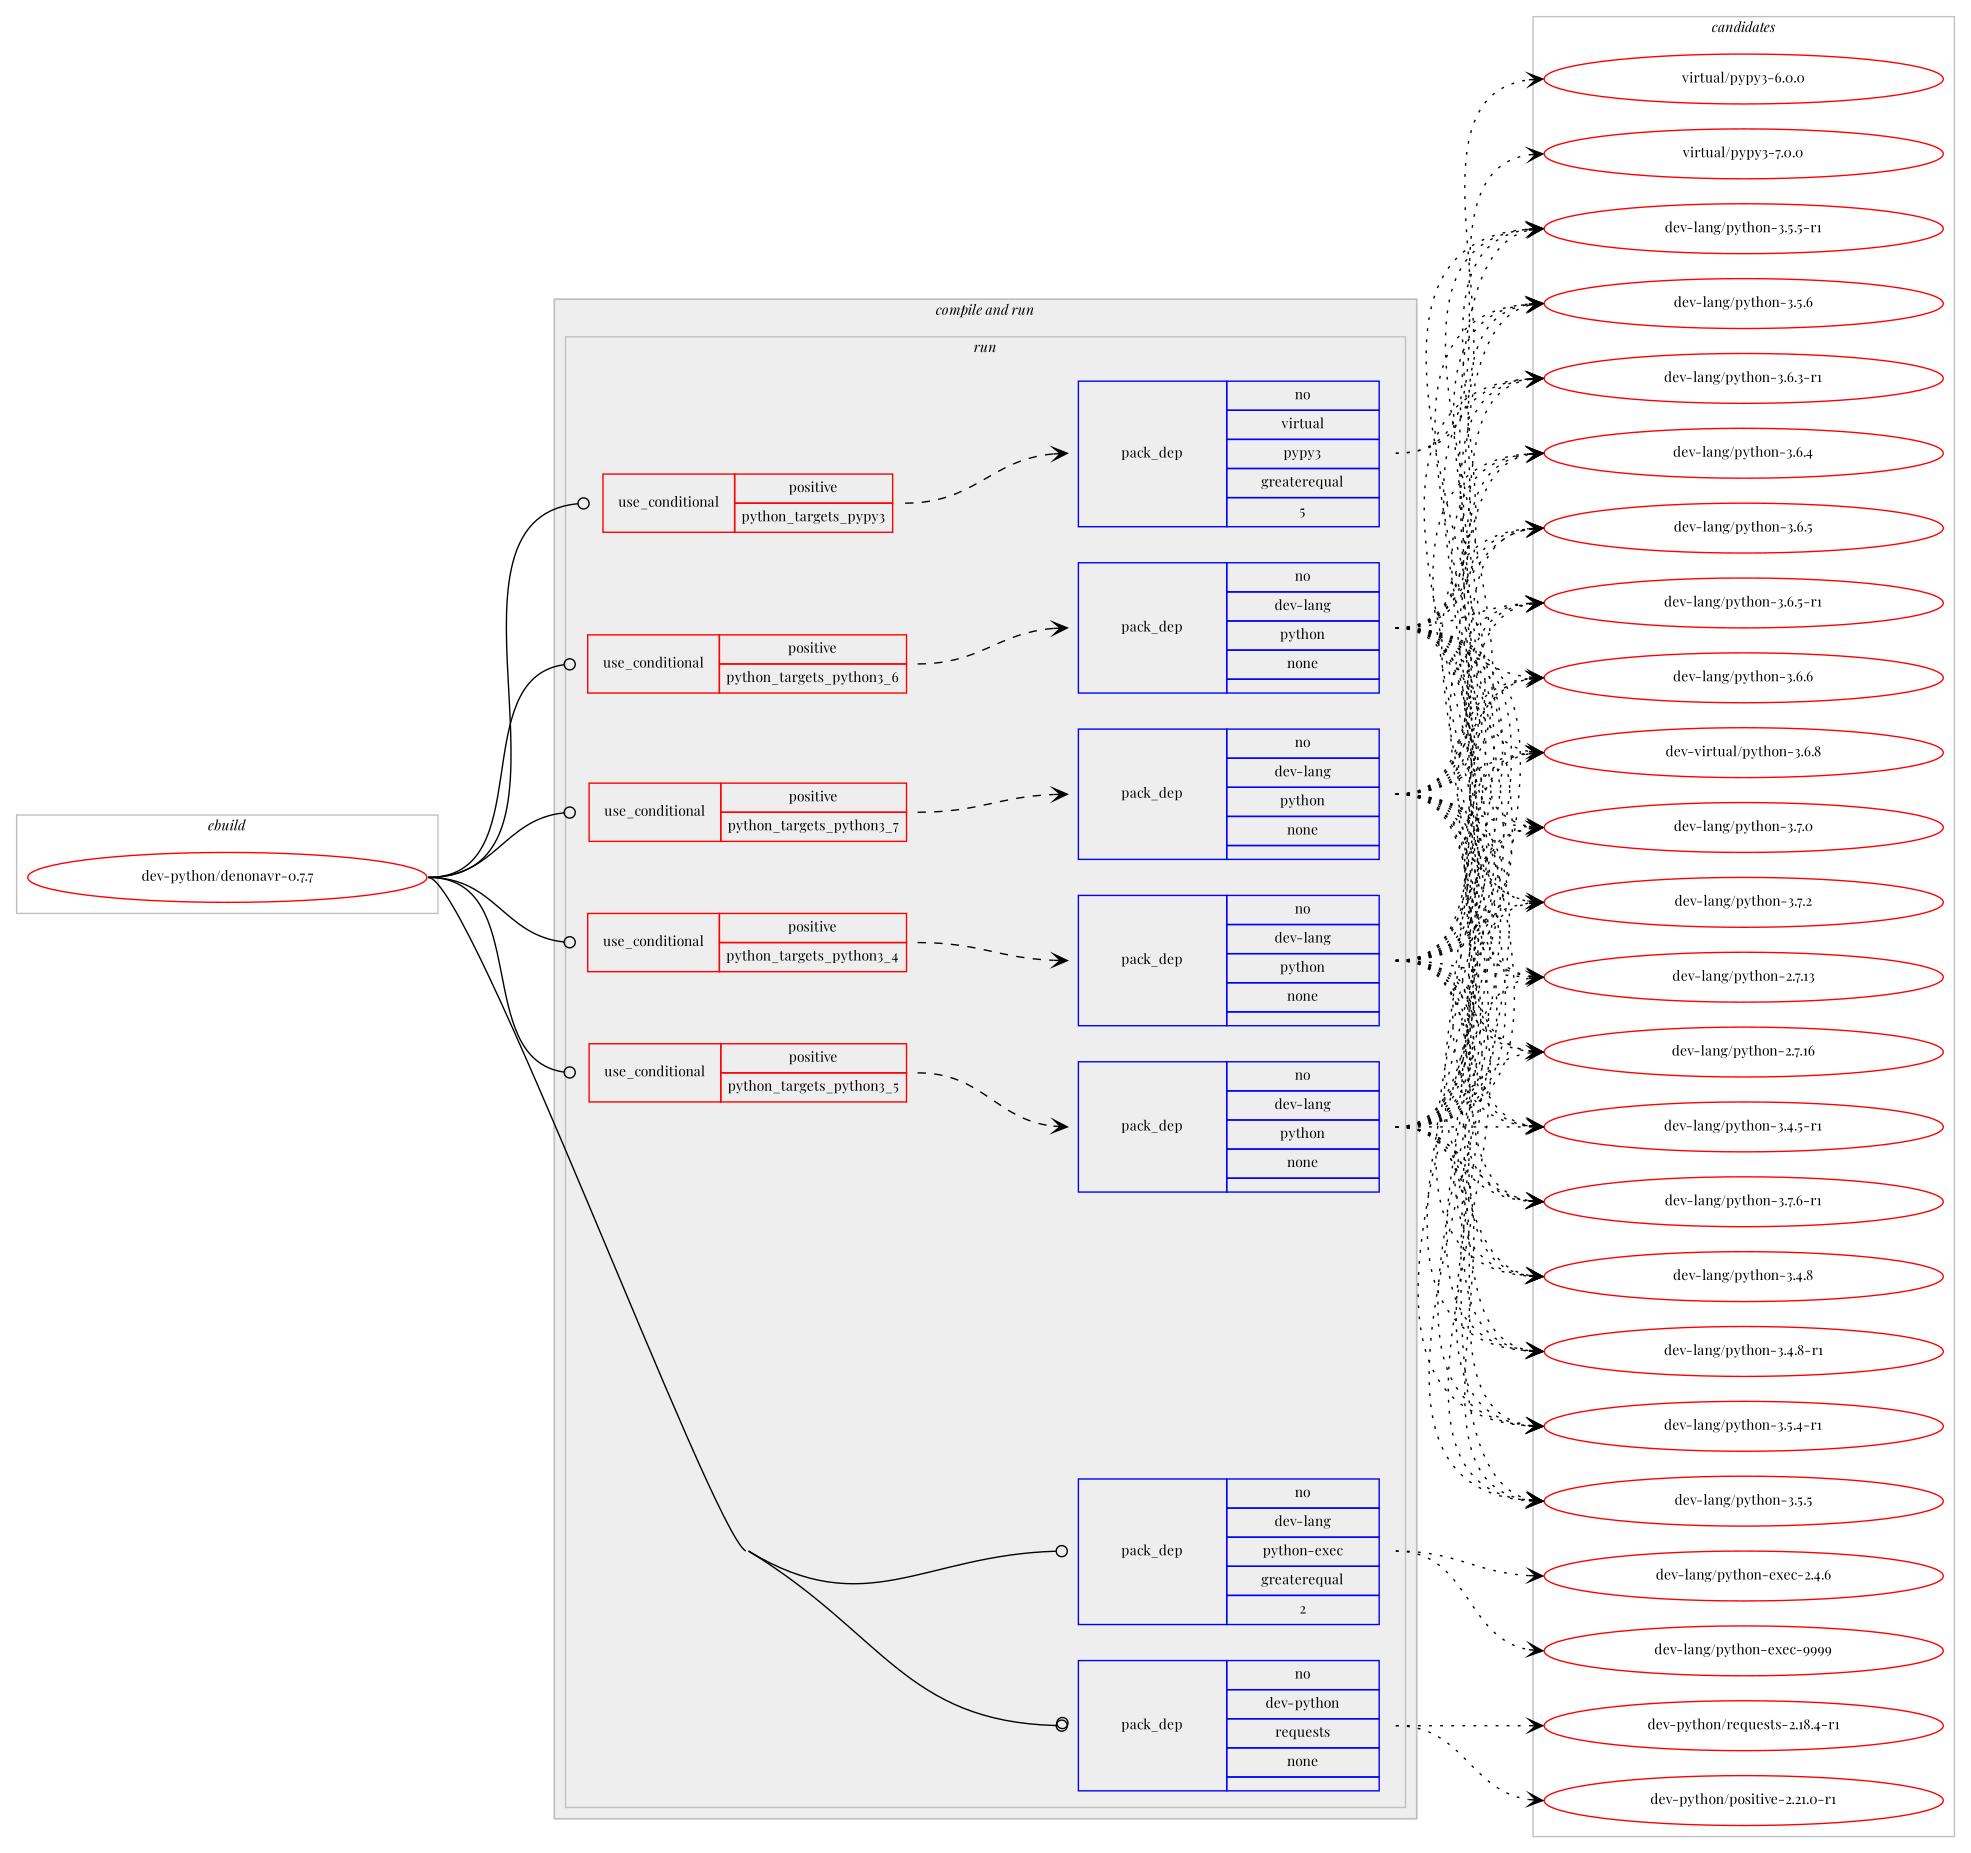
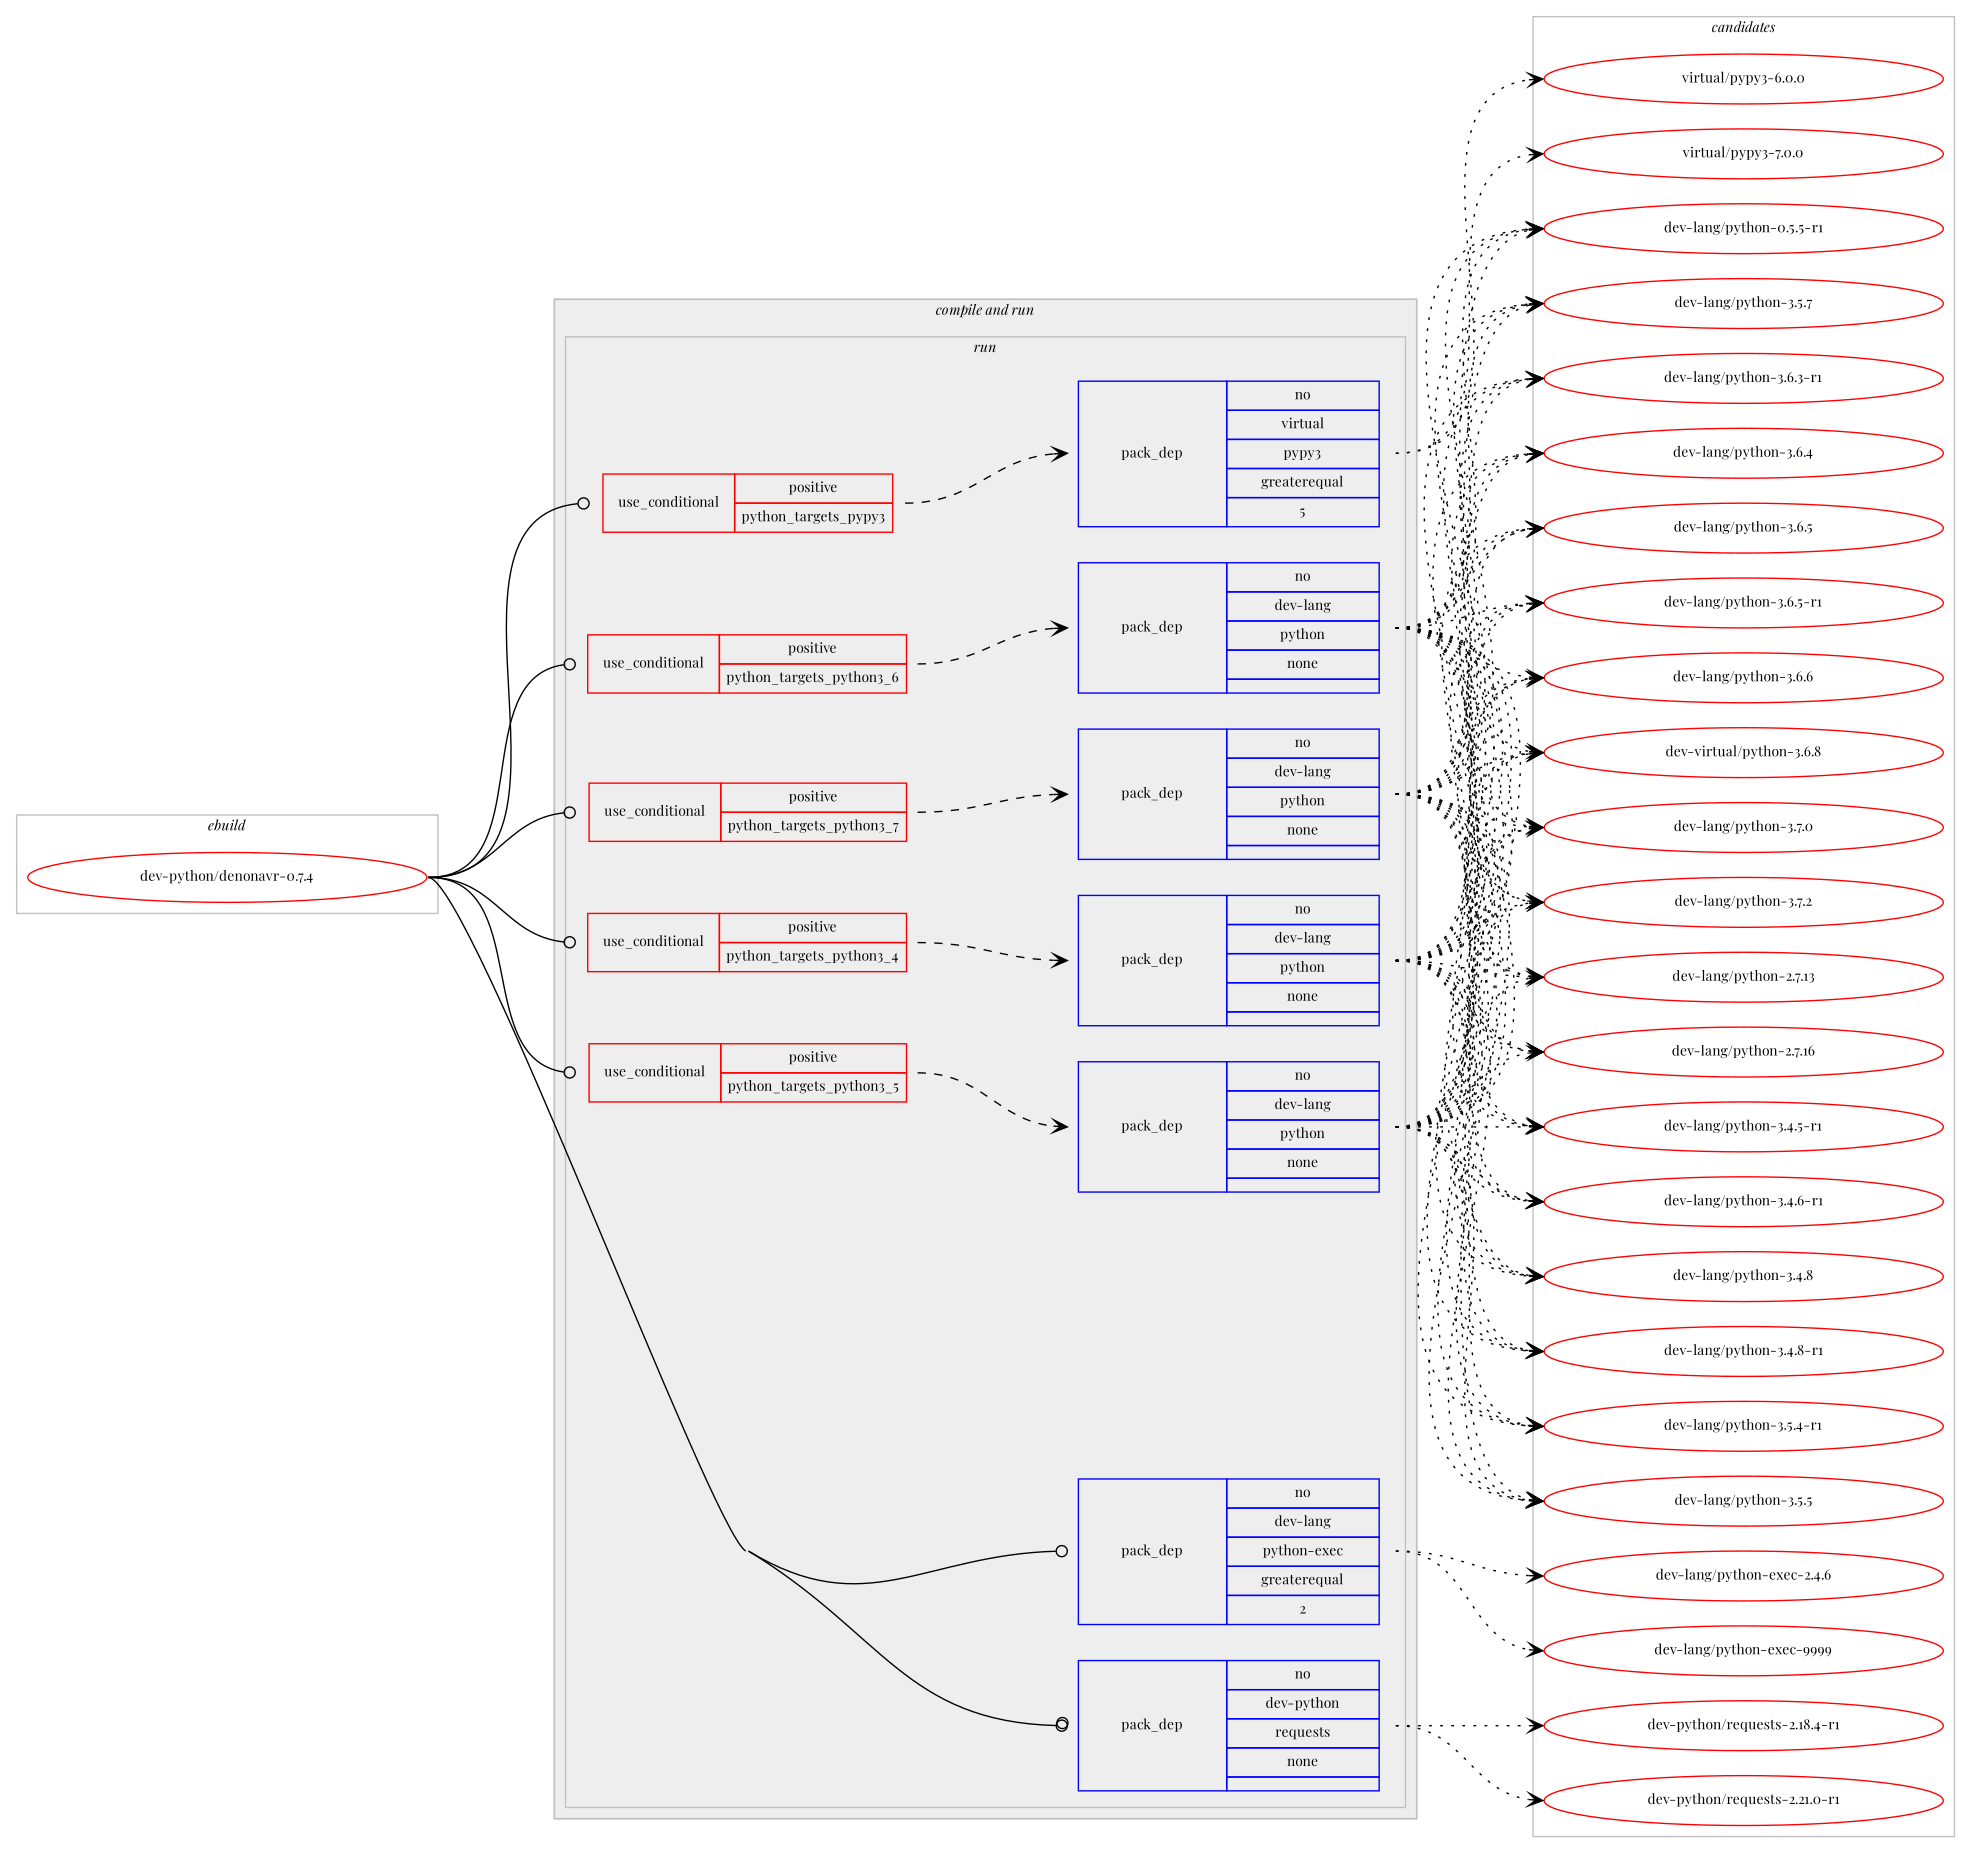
(1744, 229) -> (1744, 229)
(1744, 304) -> (1744, 304)
(227, 877) -> (227, 877)
(1744, 1202) -> (1744, 1202)
(1744, 1801) -> (1744, 1801)
